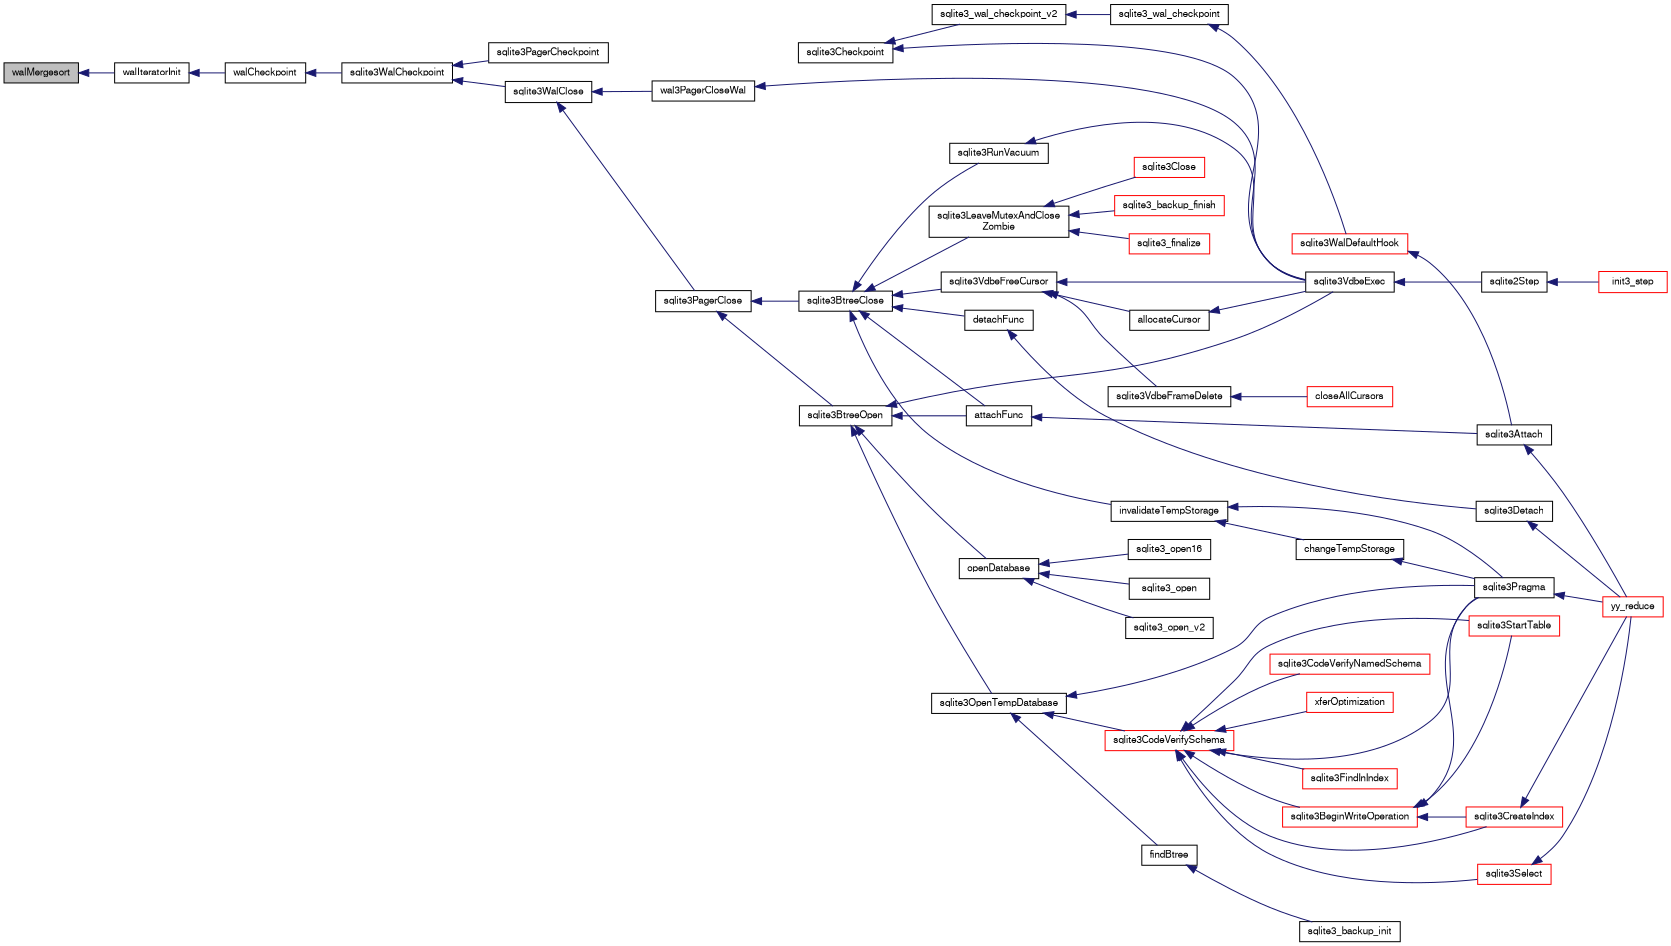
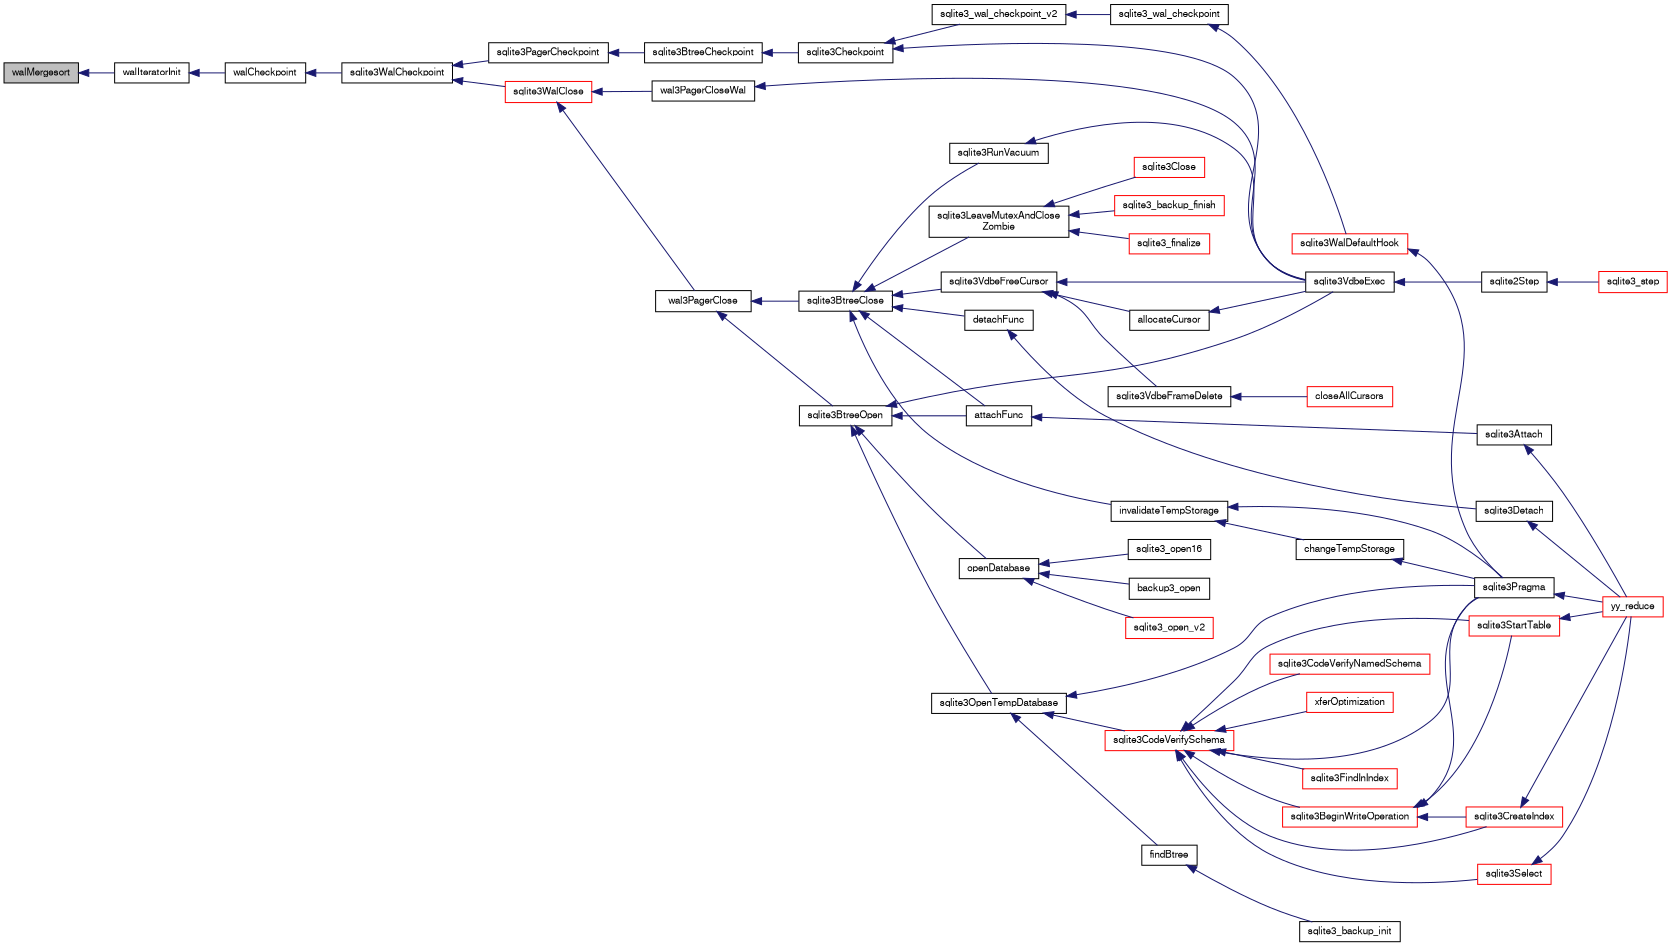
none -> (703, 53)
(549, 92) -> (549, 92)
(1633, 282) -> (1633, 282)
(703, 301) -> (703, 301)
(1480, 331) -> (1456, 415)
(1169, 589) -> (1169, 589)
none -> (1586, 614)
(1169, 628) -> (1169, 628)
